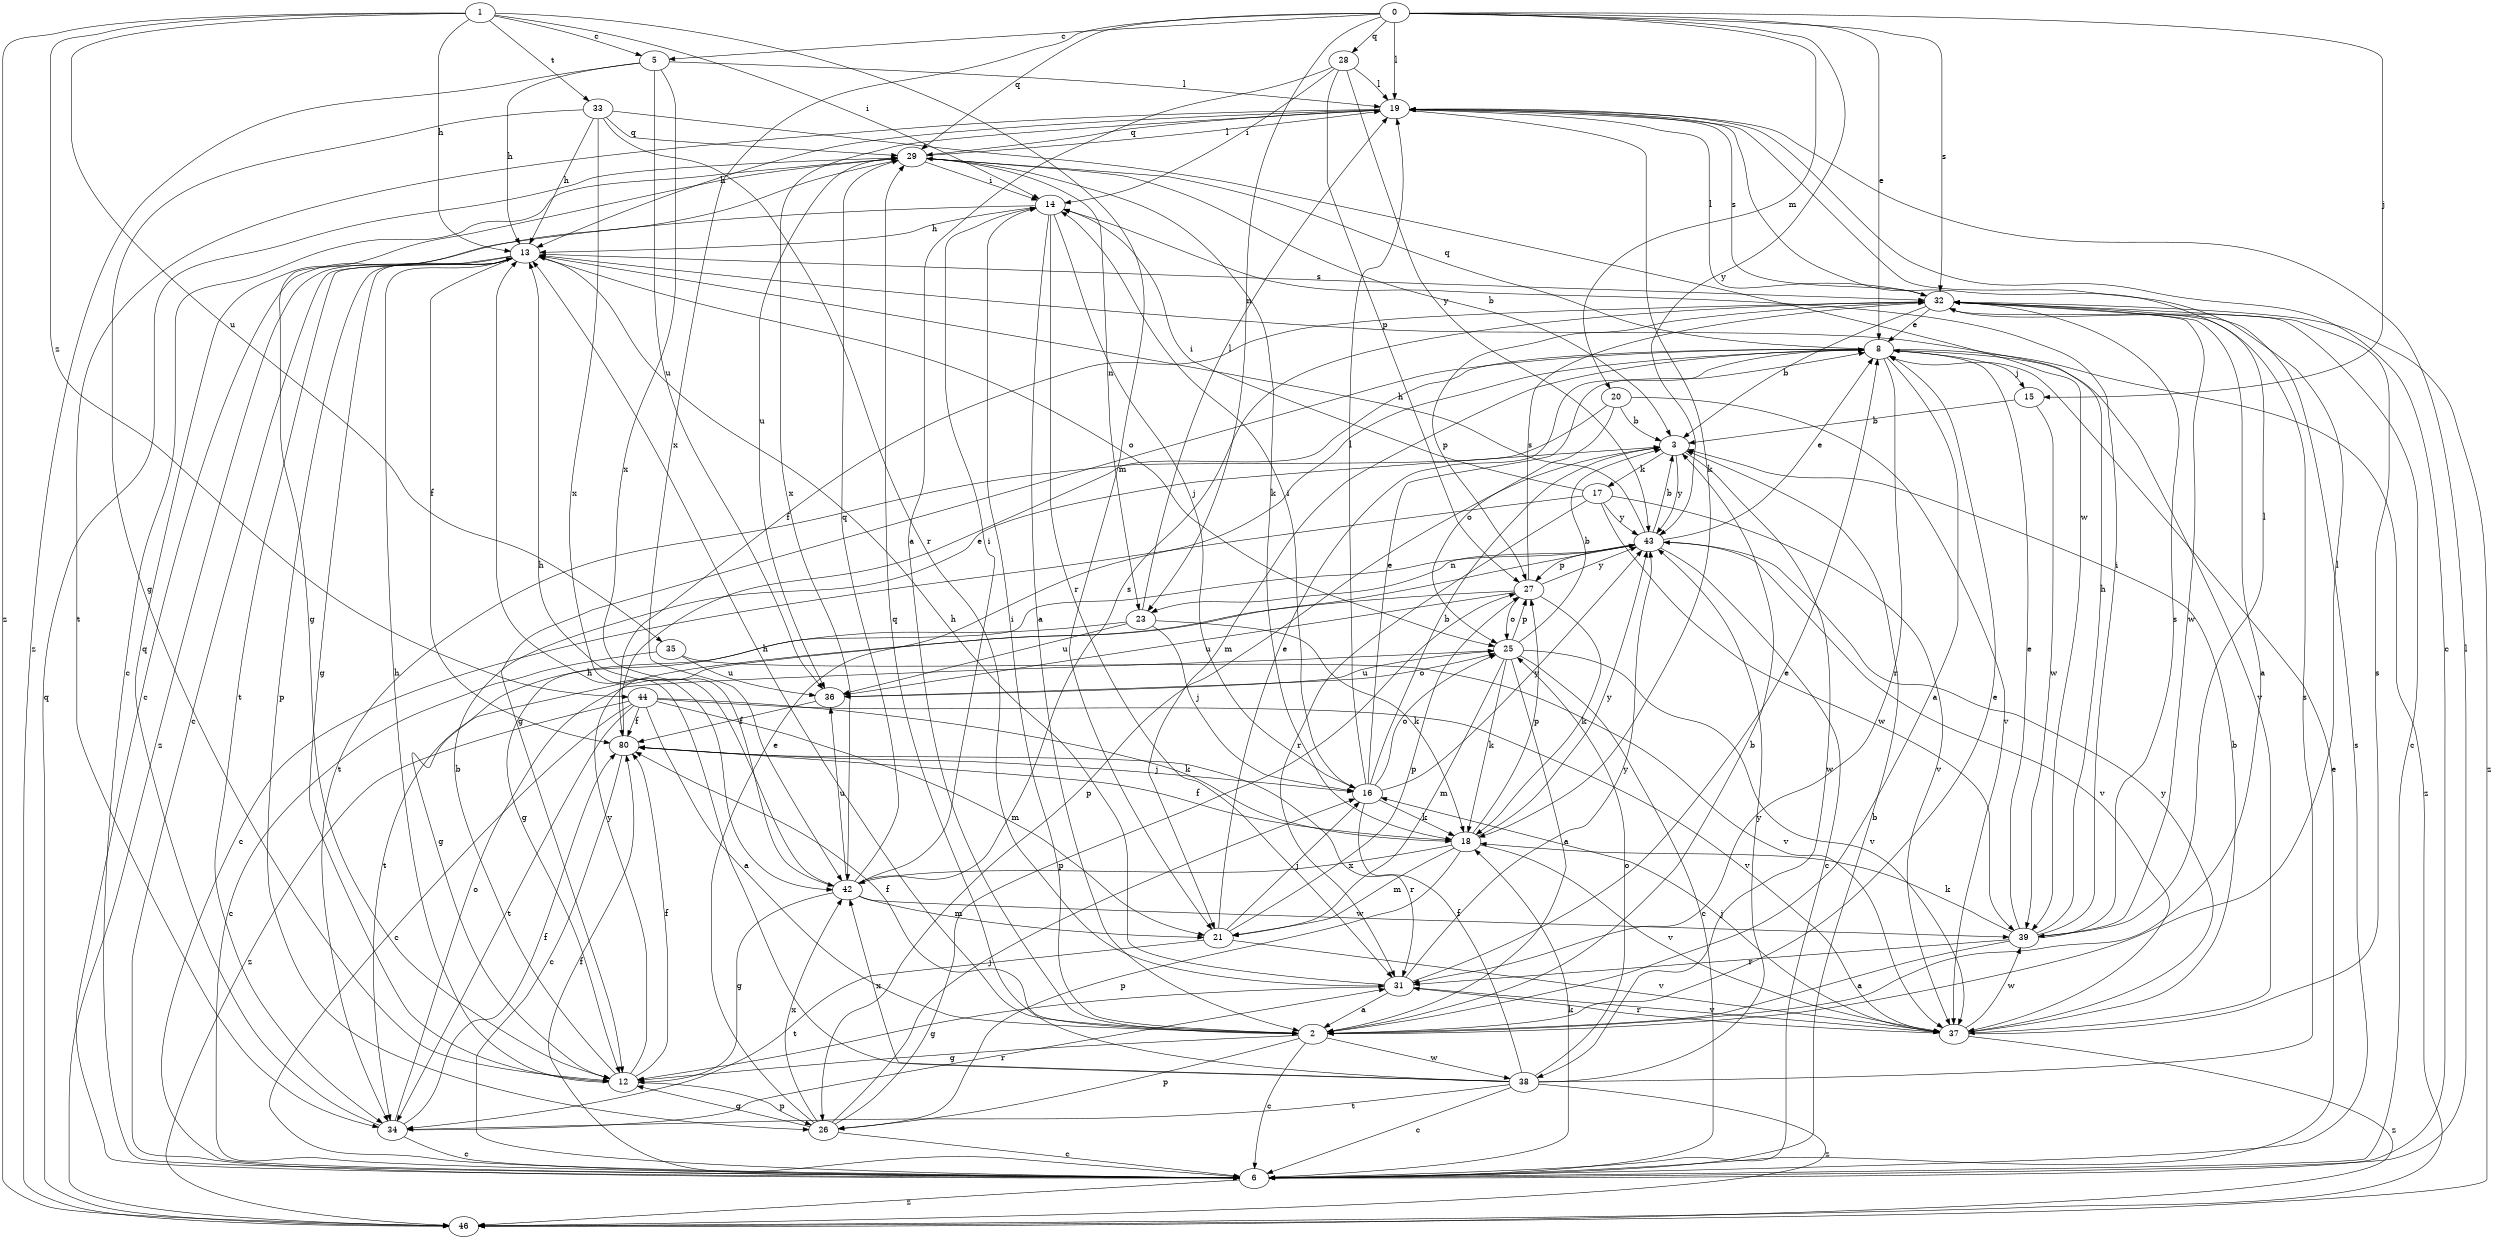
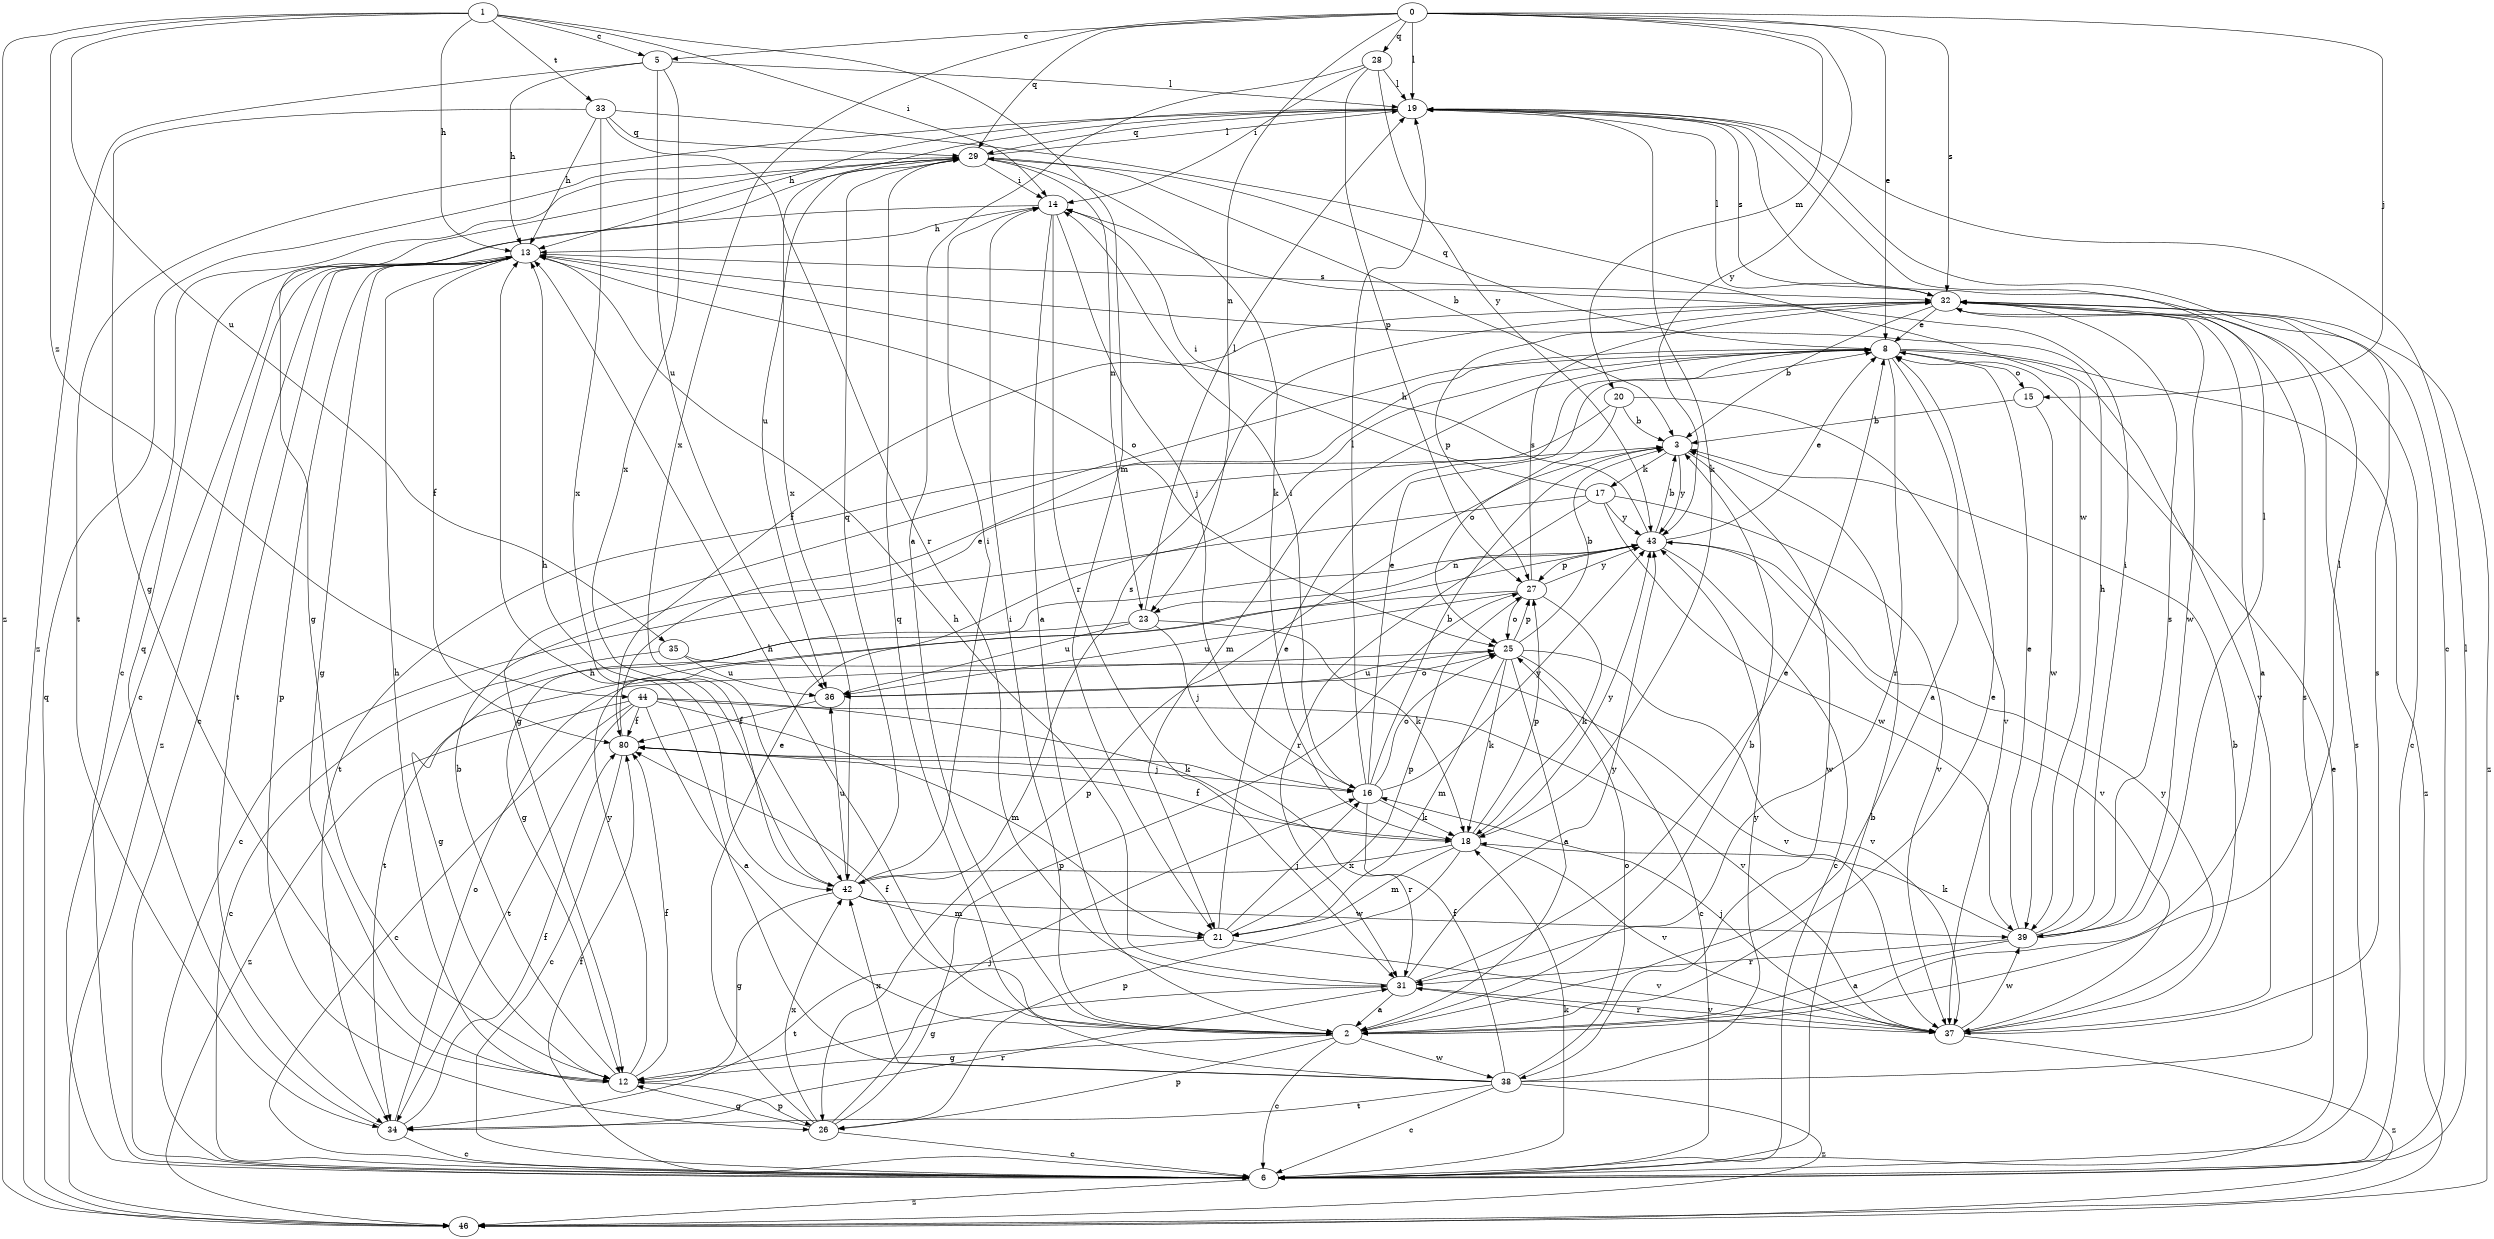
(2017, 373) -> (2018, 373)
